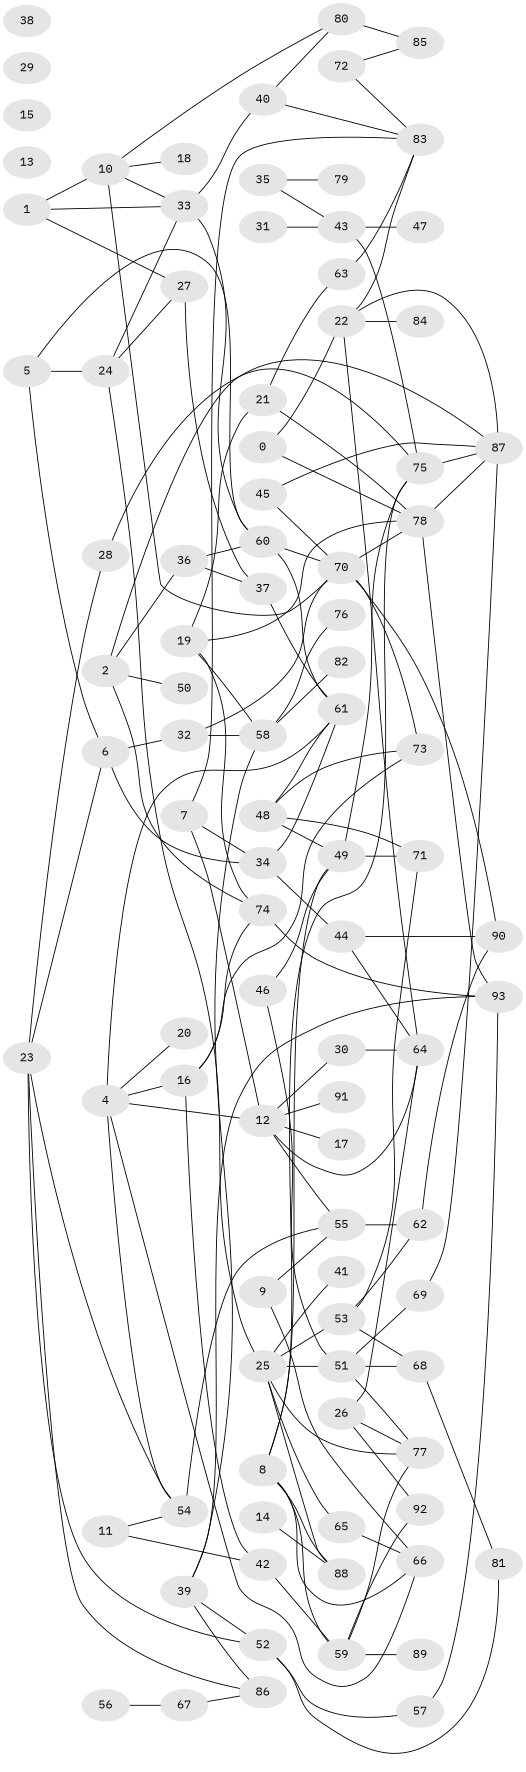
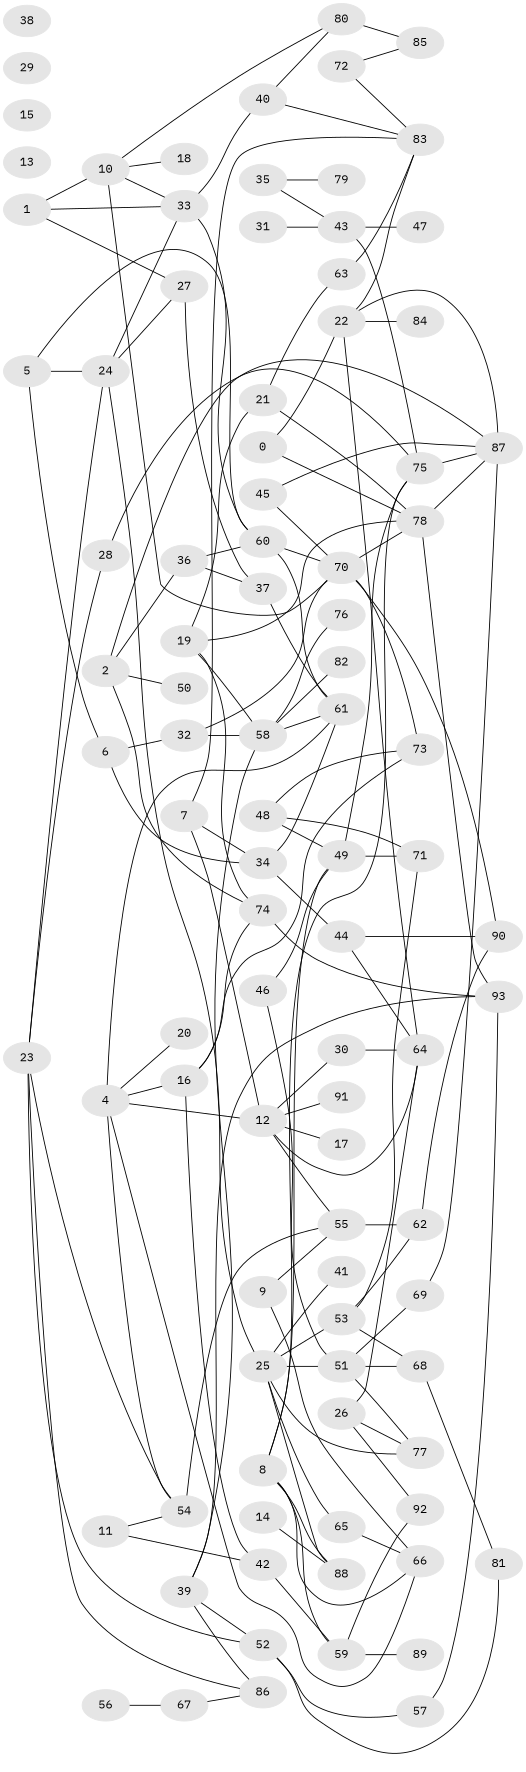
(302, 763) -> (302, 722)
(66, 905) -> (62, 714)
(377, 1552) -> none
